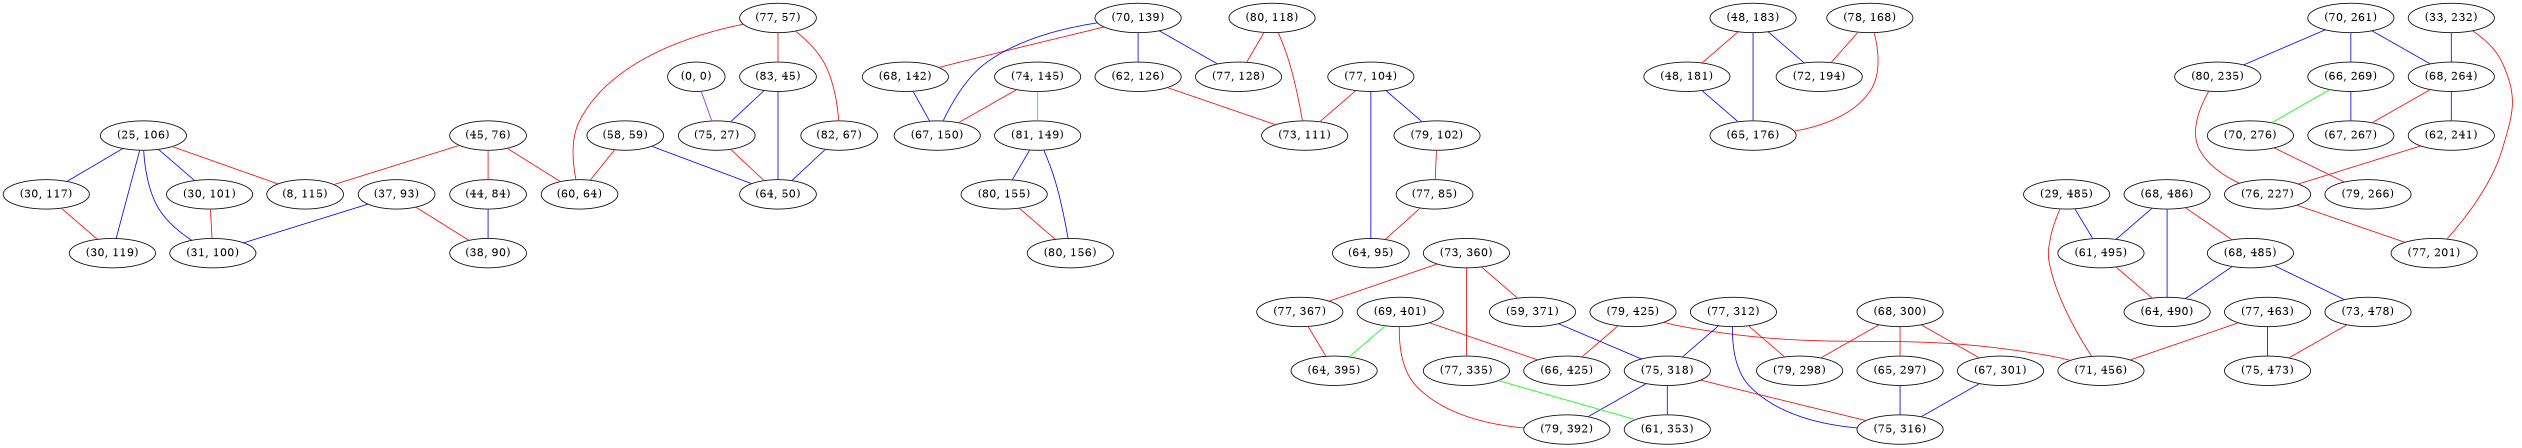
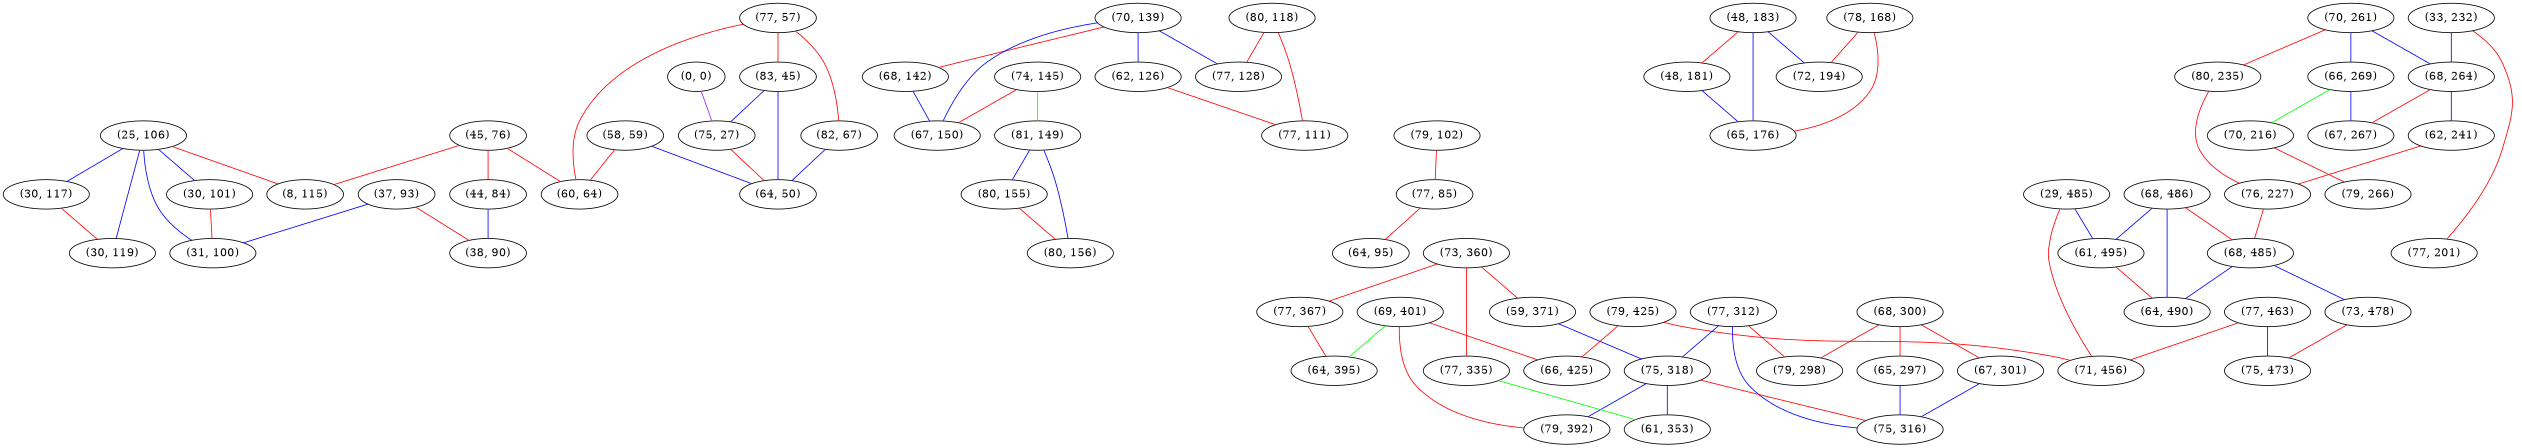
(2284, 47) -> (2284, 47)
(1371, 77) -> none
(1305, 136) -> (1305, 136)
(2250, 136) -> (2250, 136)
(2351, 224) -> (2259, 224)
